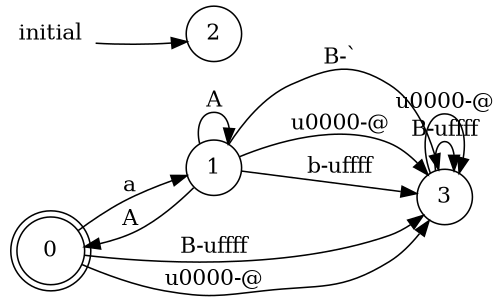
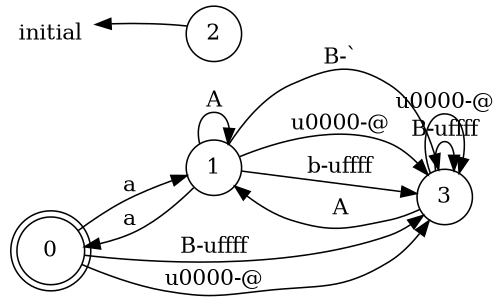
(133, 44) -> (149, 24)
(130, 219) -> (130, 219)
none -> (331, 228)
